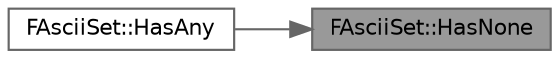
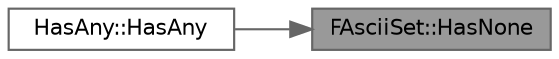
(121, 29) -> (121, 29)
